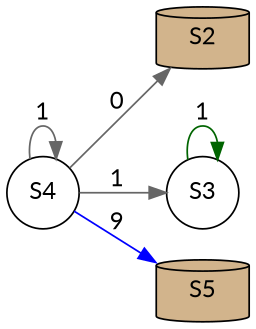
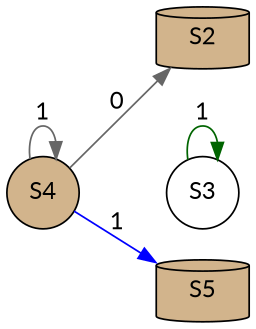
(43, 193) -> (43, 193)
(114, 193) -> none
(118, 223) -> (118, 223)
